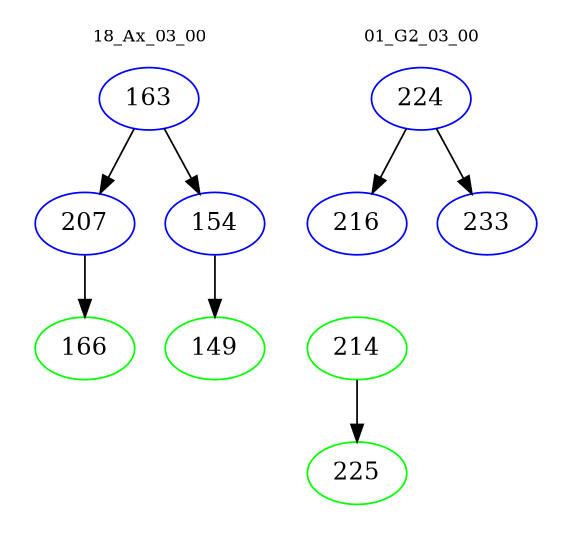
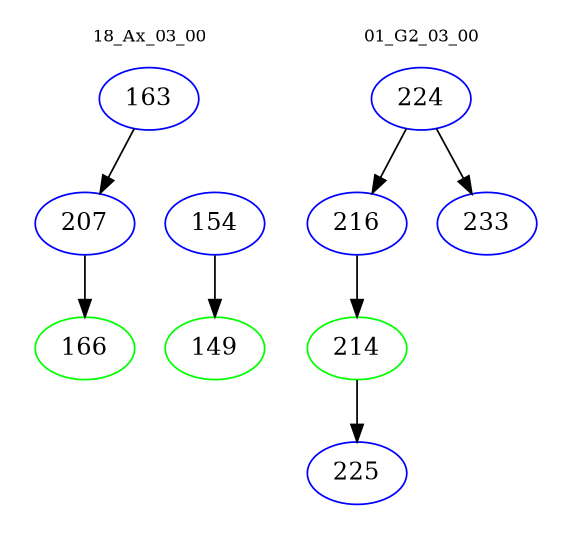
(178, 153) -> none
none -> (357, 277)
(357, 473) -> (357, 473)
